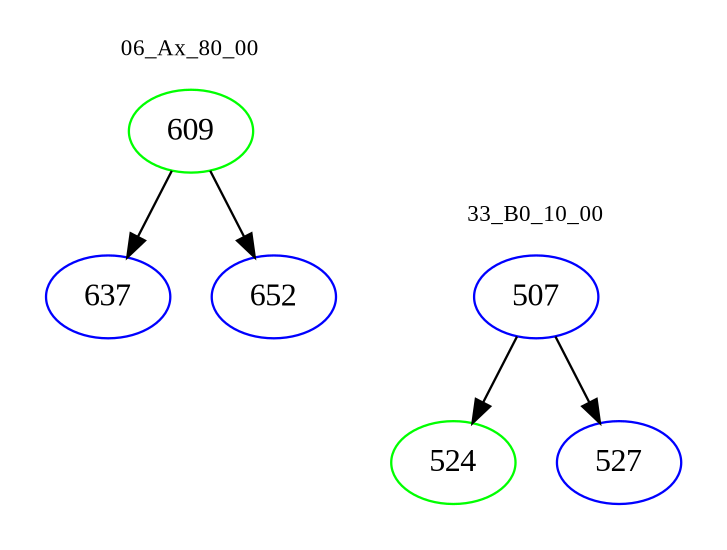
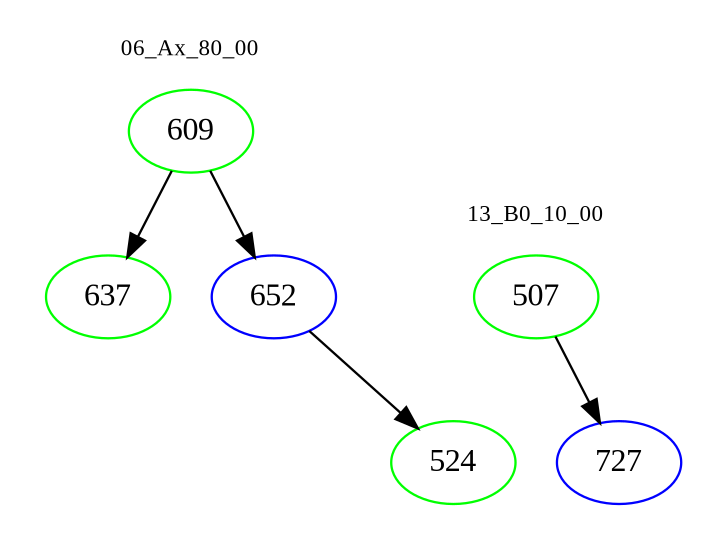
(536, 215) -> (536, 215)
(108, 297) -> (108, 297)
(536, 297) -> (536, 297)
(500, 369) -> (355, 372)
(619, 463) -> (619, 463)
